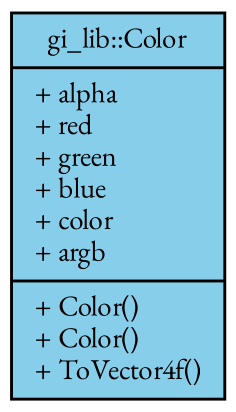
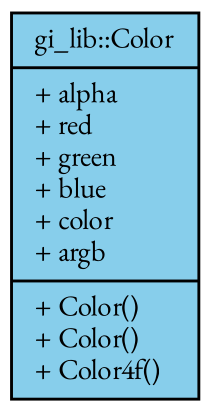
(118, 370) -> (98, 370)
